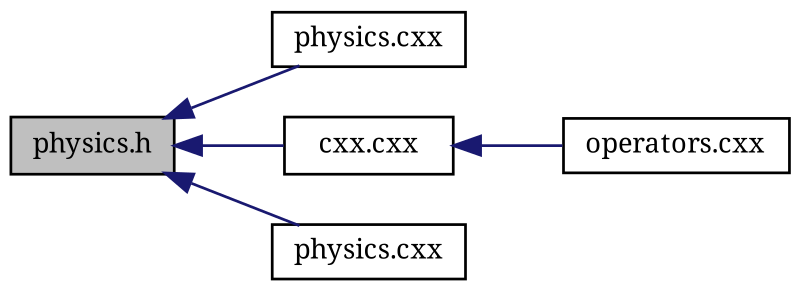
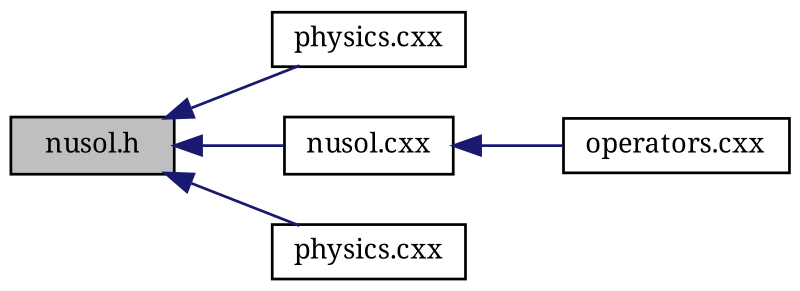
(93, 146) -> (93, 146)
(369, 146) -> (369, 146)
